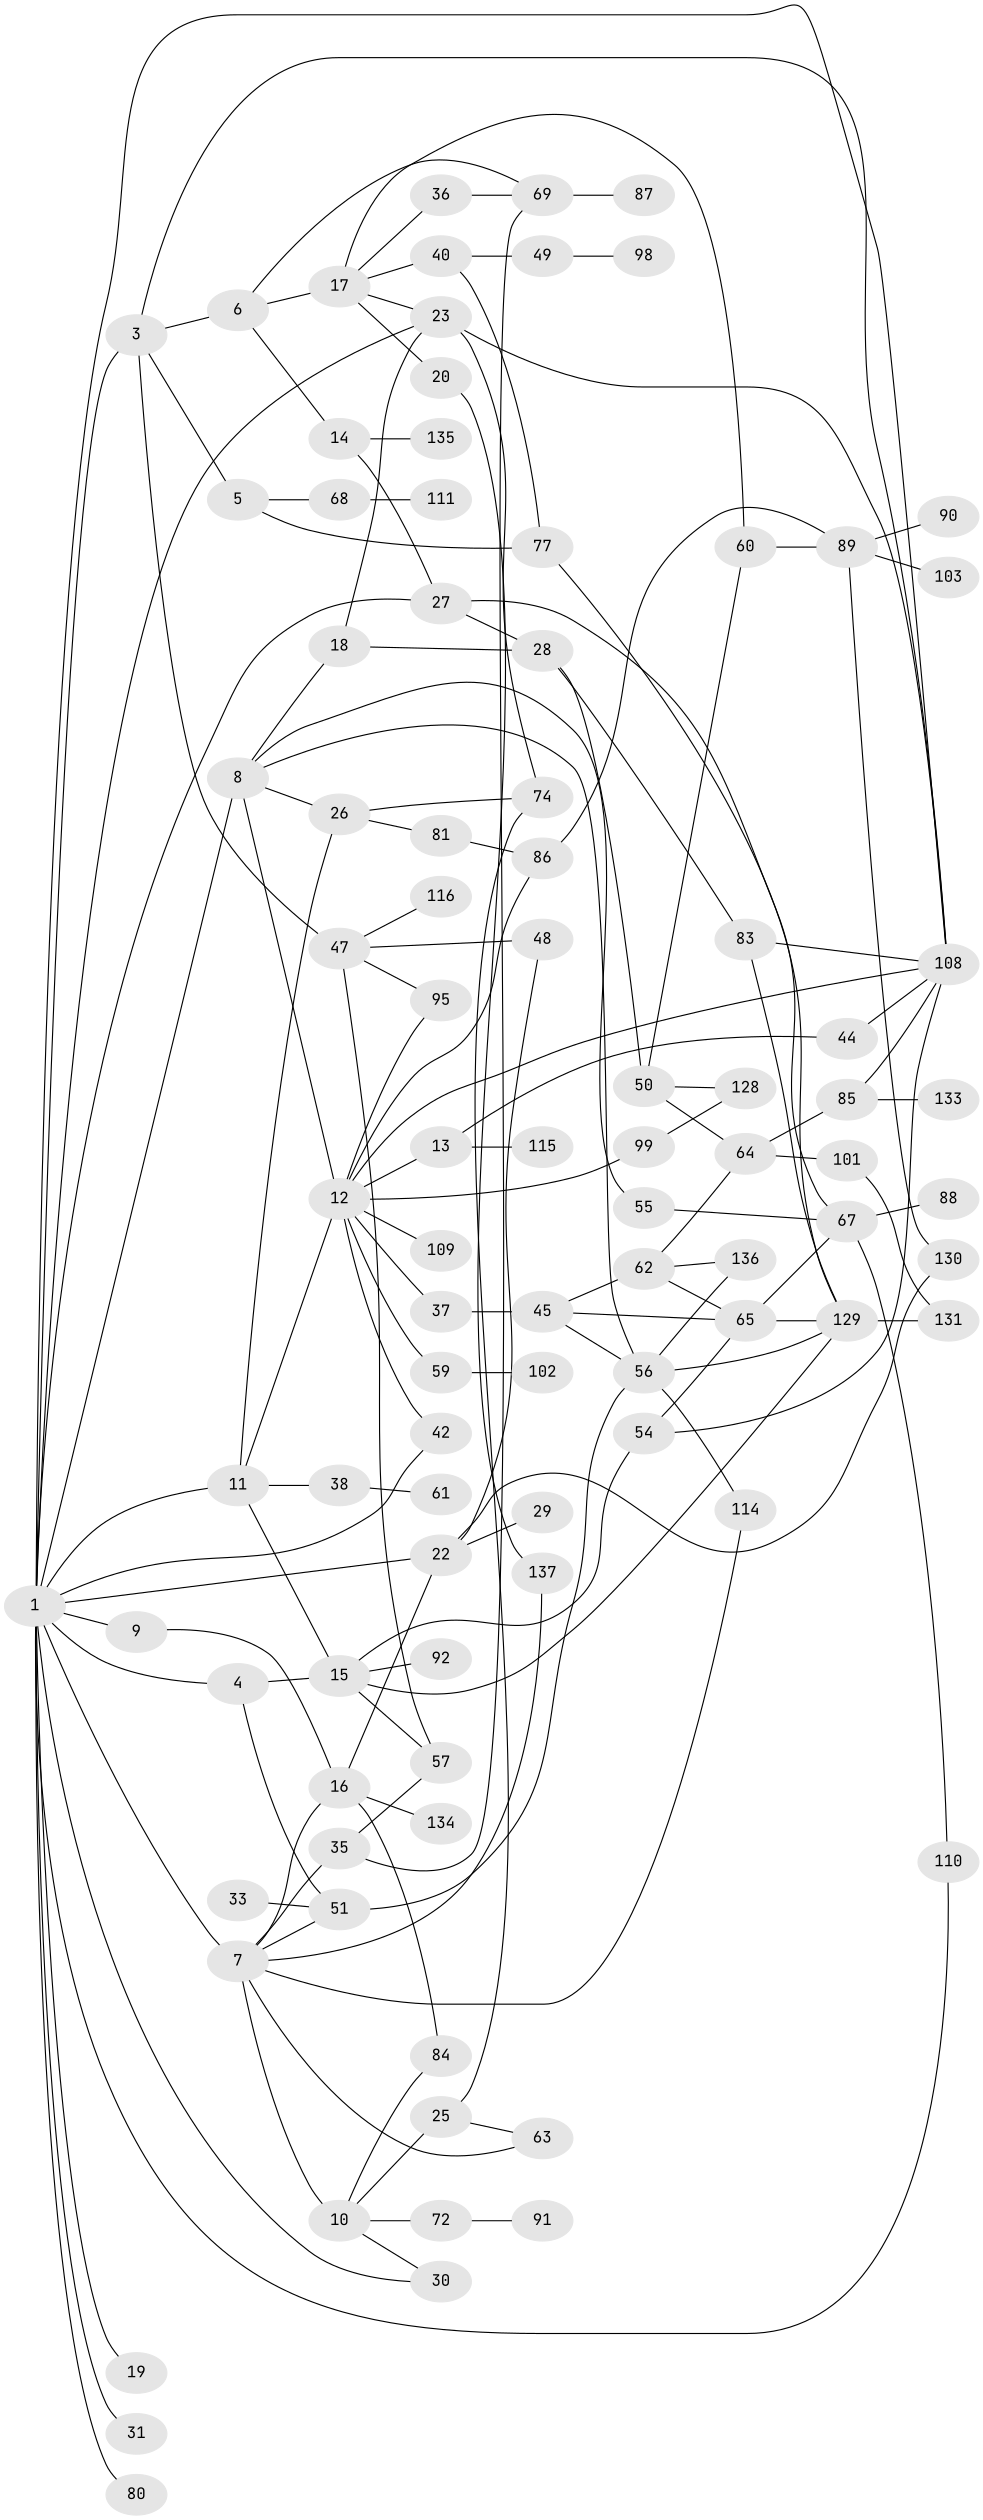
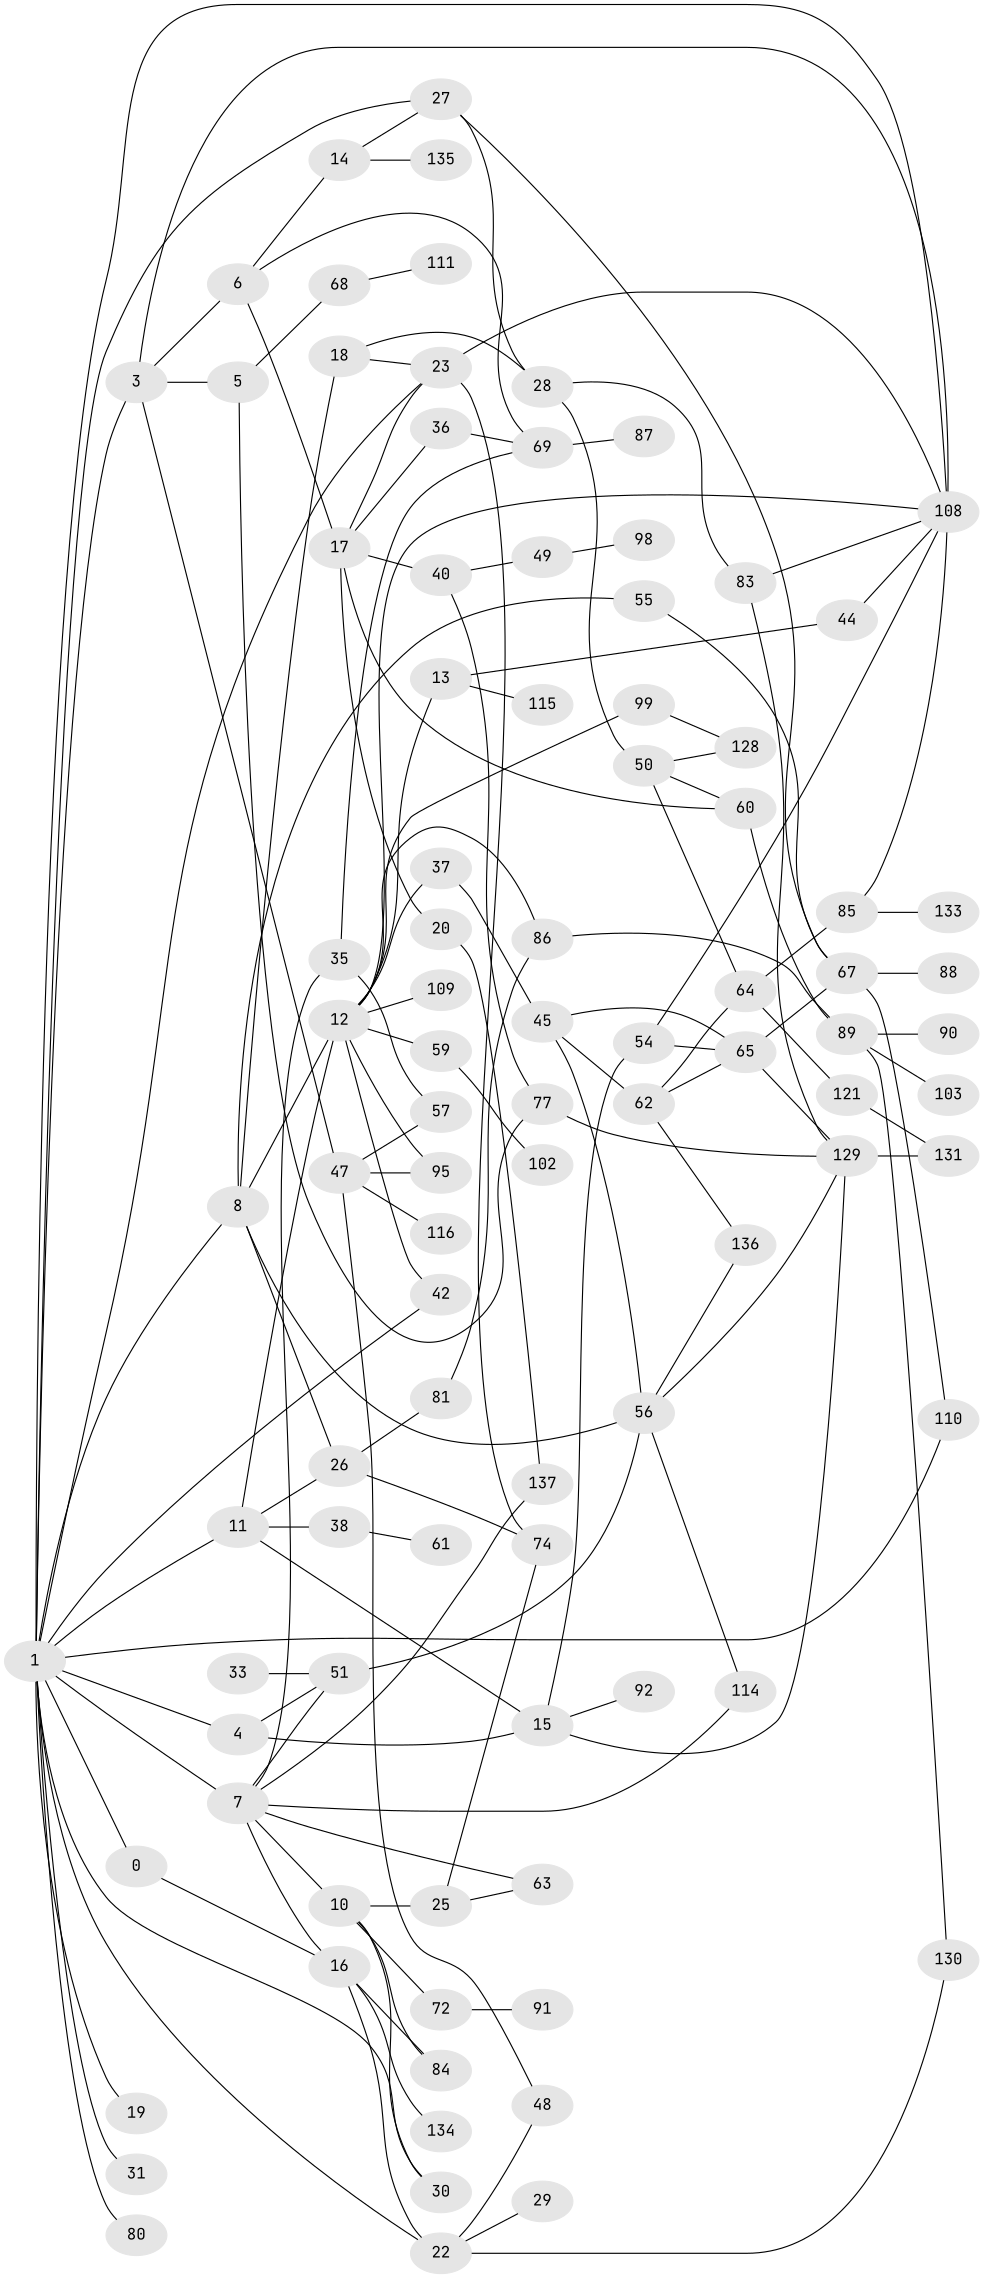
(847, 1161) -> (847, 1095)
(136, 1632) -> (136, 1866)
(390, 1719) -> none
